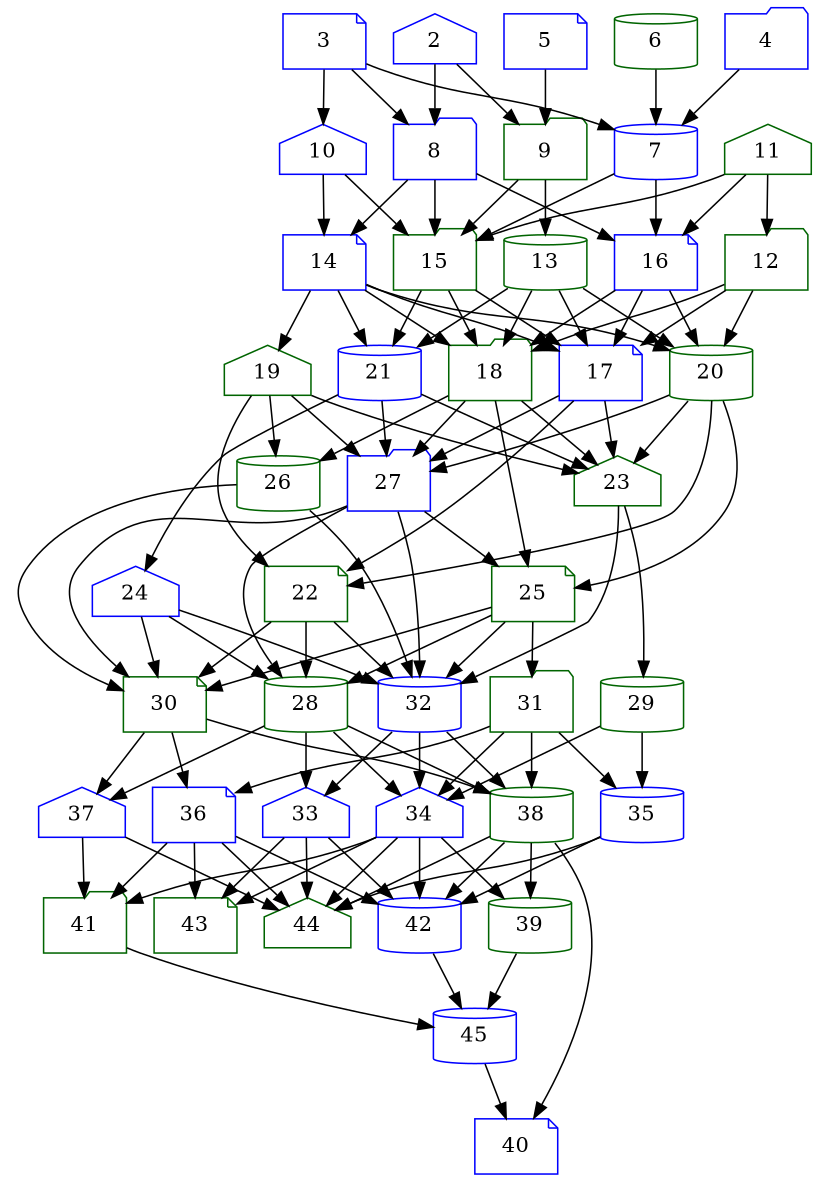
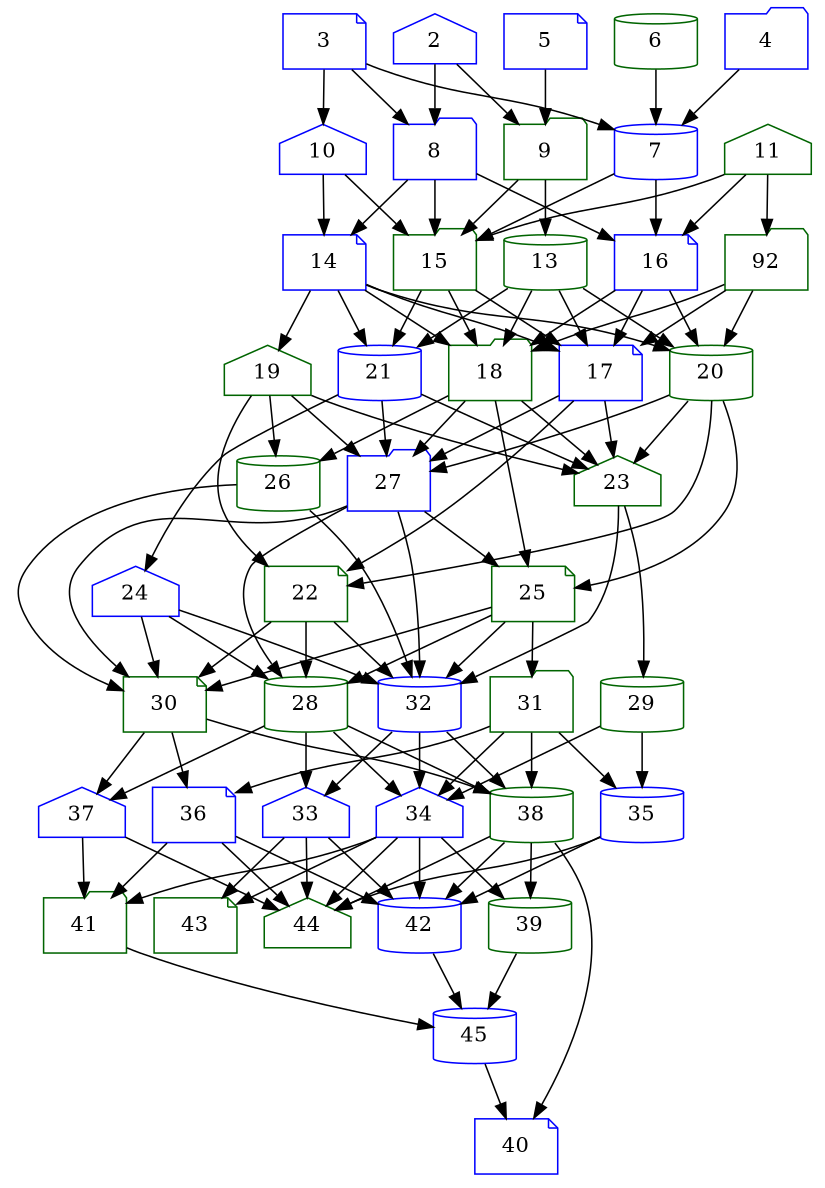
(766, 262) -> (766, 262)
(195, 860) -> none
